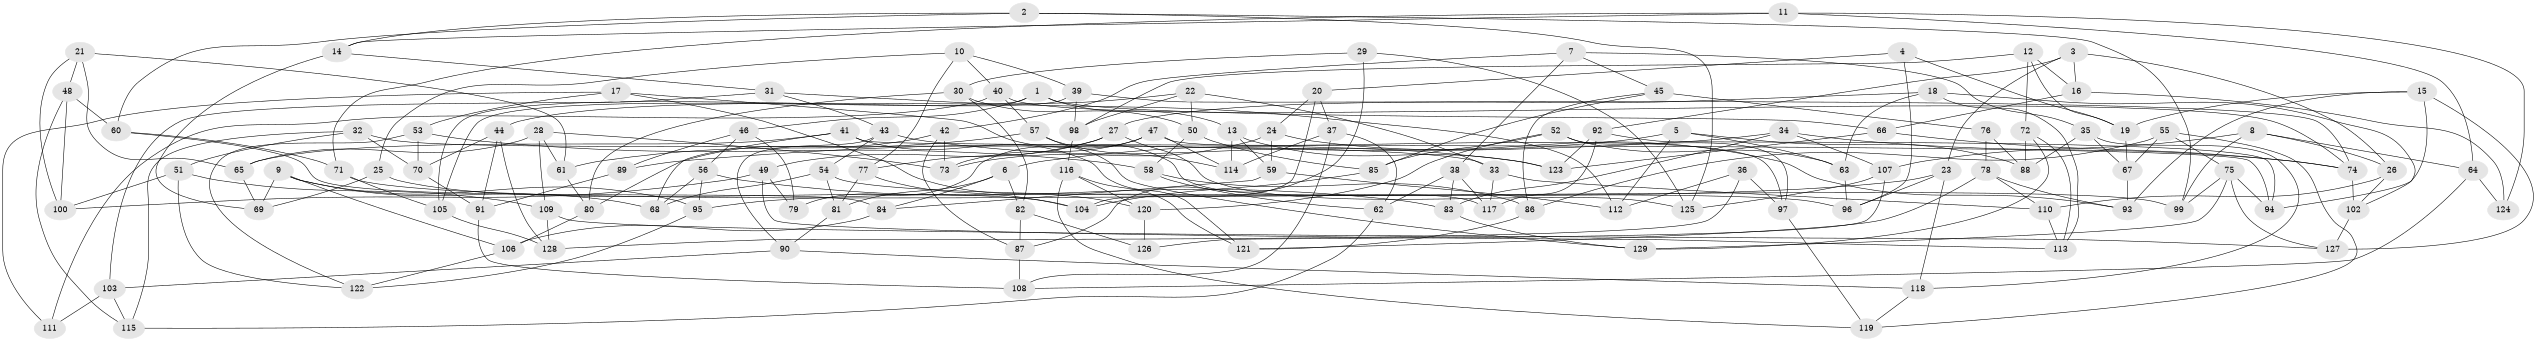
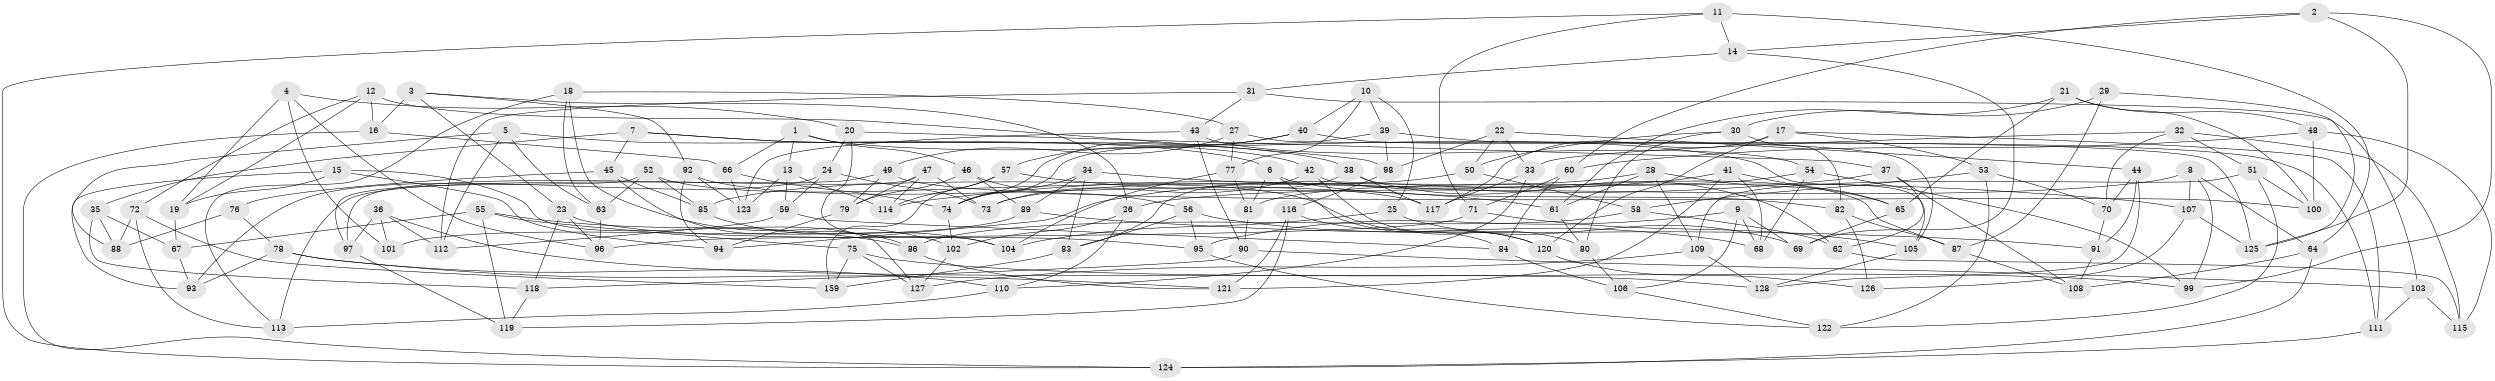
(2250, 190) -> (802, 224)
none -> (389, 250)
(1640, 250) -> (832, 289)
none -> (1860, 357)
